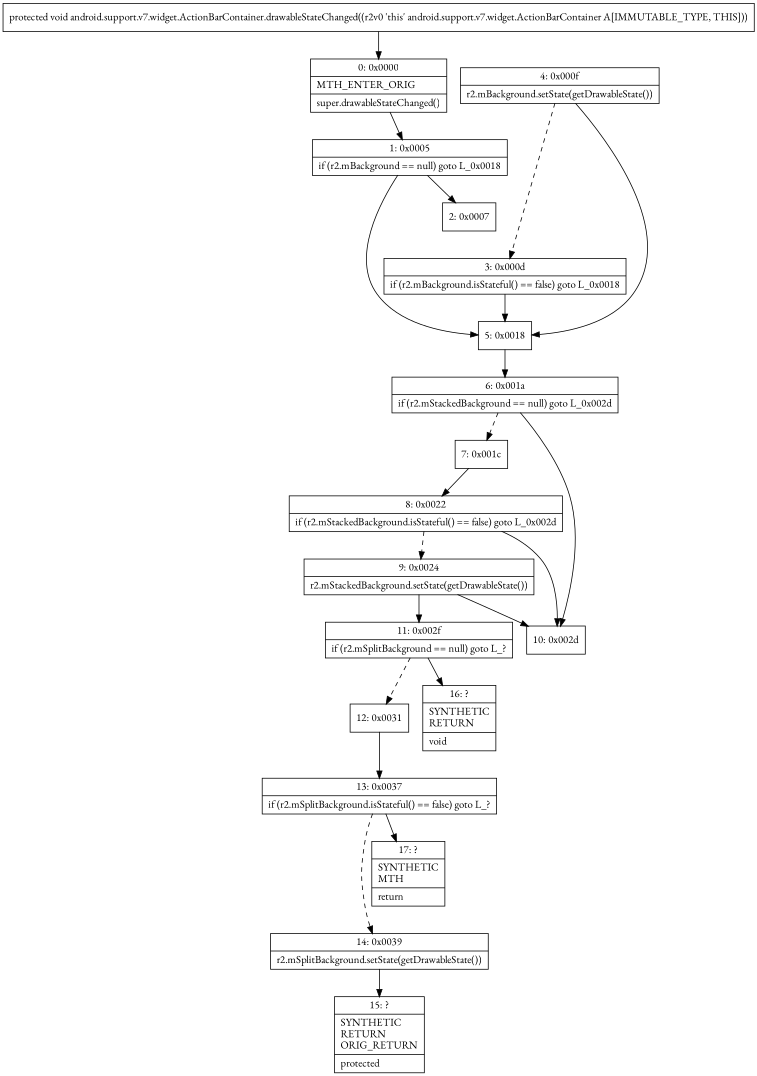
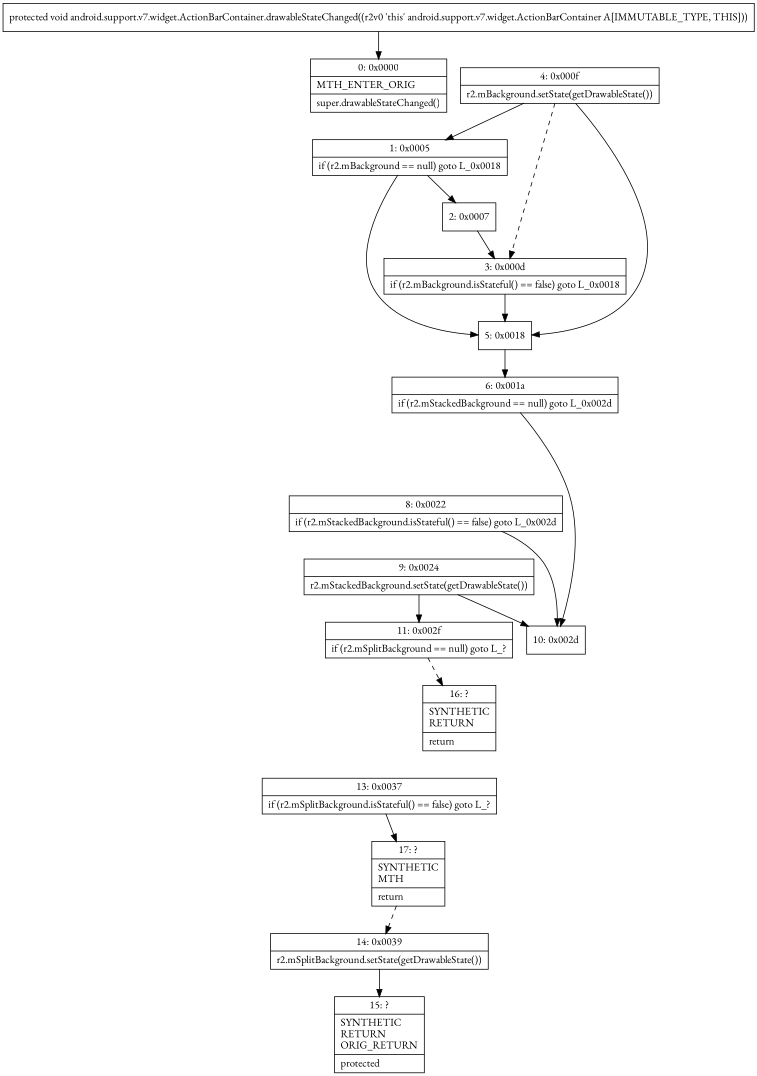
(395, 122) -> (488, 120)
none -> (484, 242)
(481, 454) -> none
(423, 541) -> none
(433, 668) -> (433, 668)
(379, 718) -> none
(438, 741) -> (442, 741)
(362, 870) -> (392, 916)
